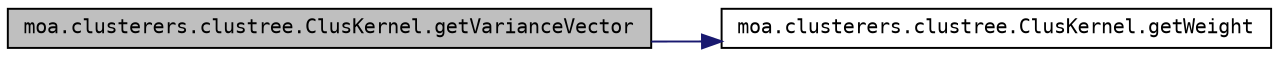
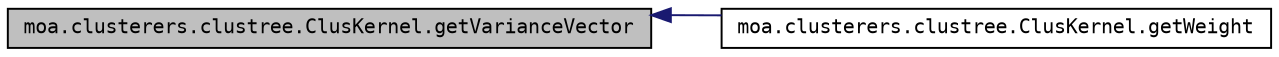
(677, 42) -> (696, 15)
